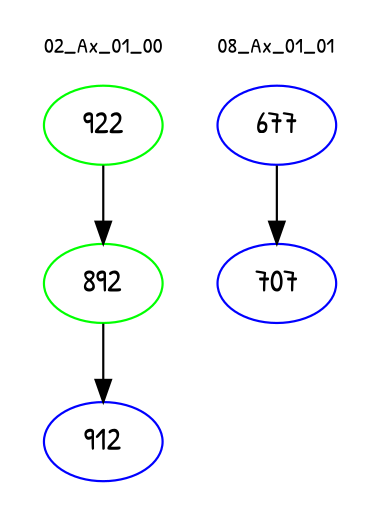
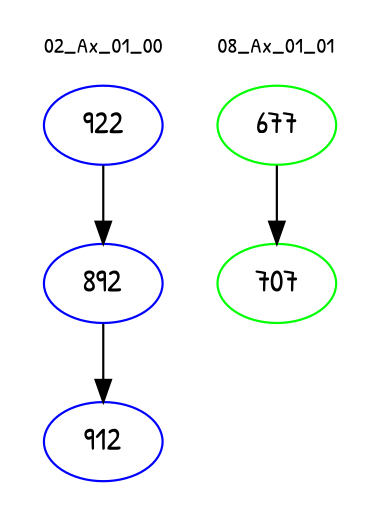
(103, 125) -> (103, 125)
(277, 125) -> (277, 125)
(103, 283) -> (103, 283)
(277, 283) -> (277, 283)
